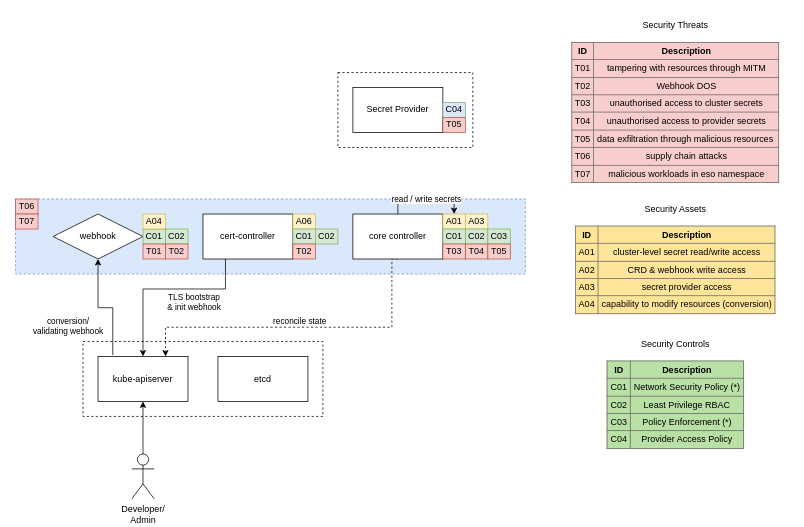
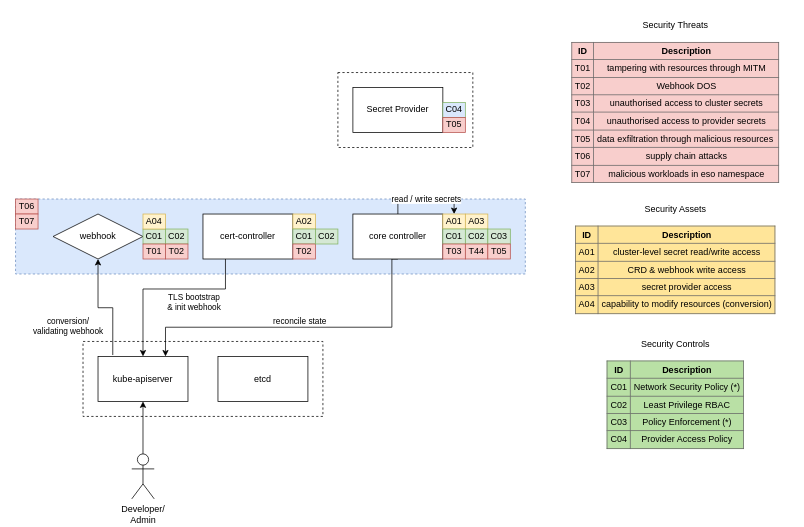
(304, 222) -> (304, 222)
(477, 252) -> (477, 252)
(302, 327) -> (302, 327)
